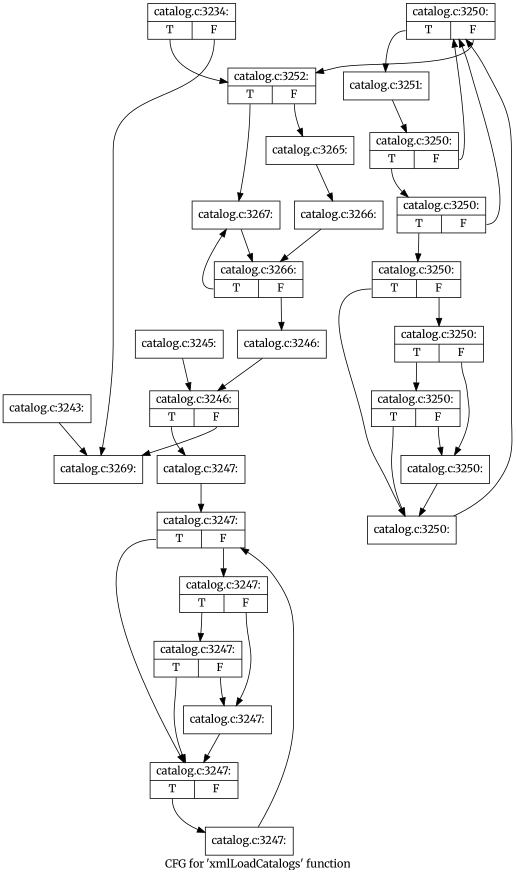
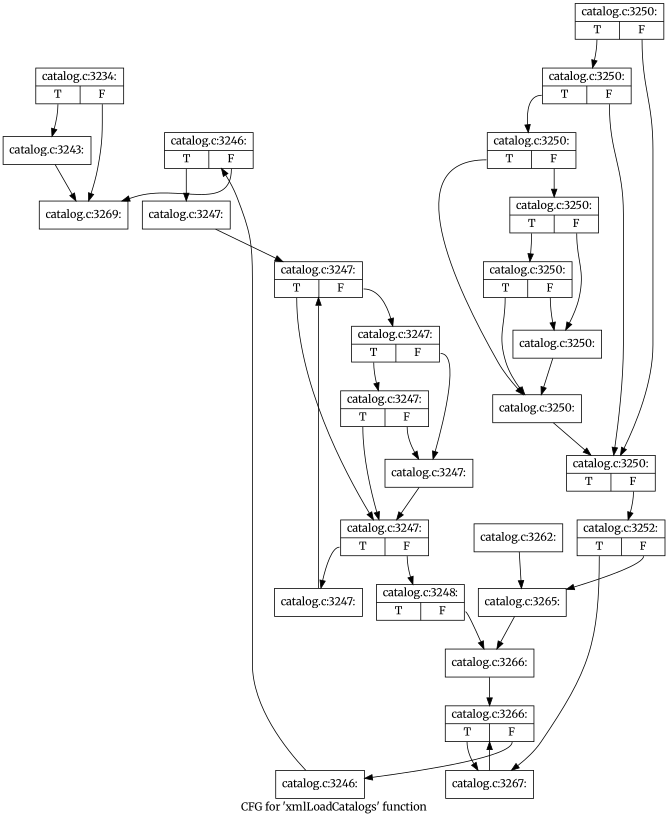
(187, 68) -> (57, 117)
(386, 86) -> none
(179, 344) -> none
none -> (518, 538)
none -> (420, 602)
